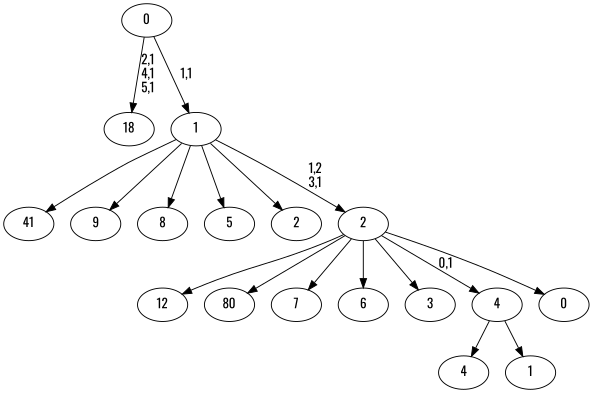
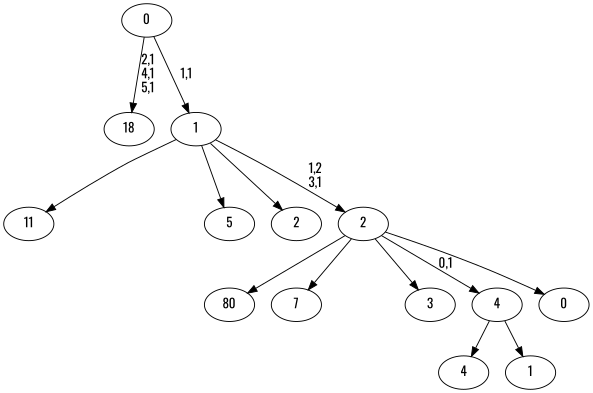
(29, 224) -> (29, 224)
(96, 224) -> none
(163, 224) -> none
(163, 305) -> none
(363, 305) -> none
